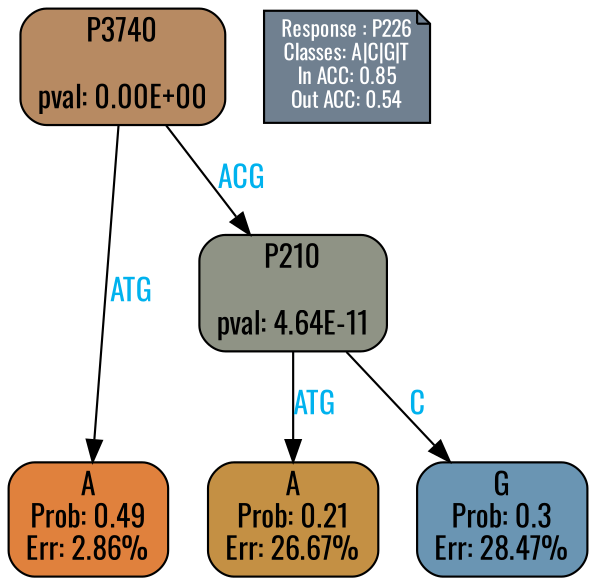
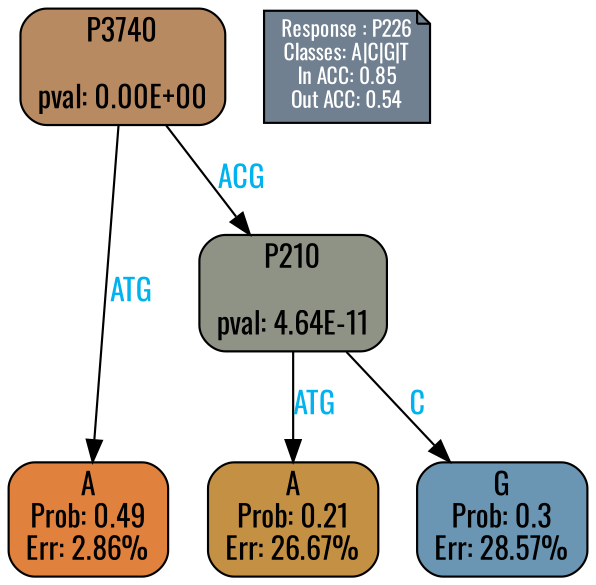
(502, 519) -> (502, 519)
